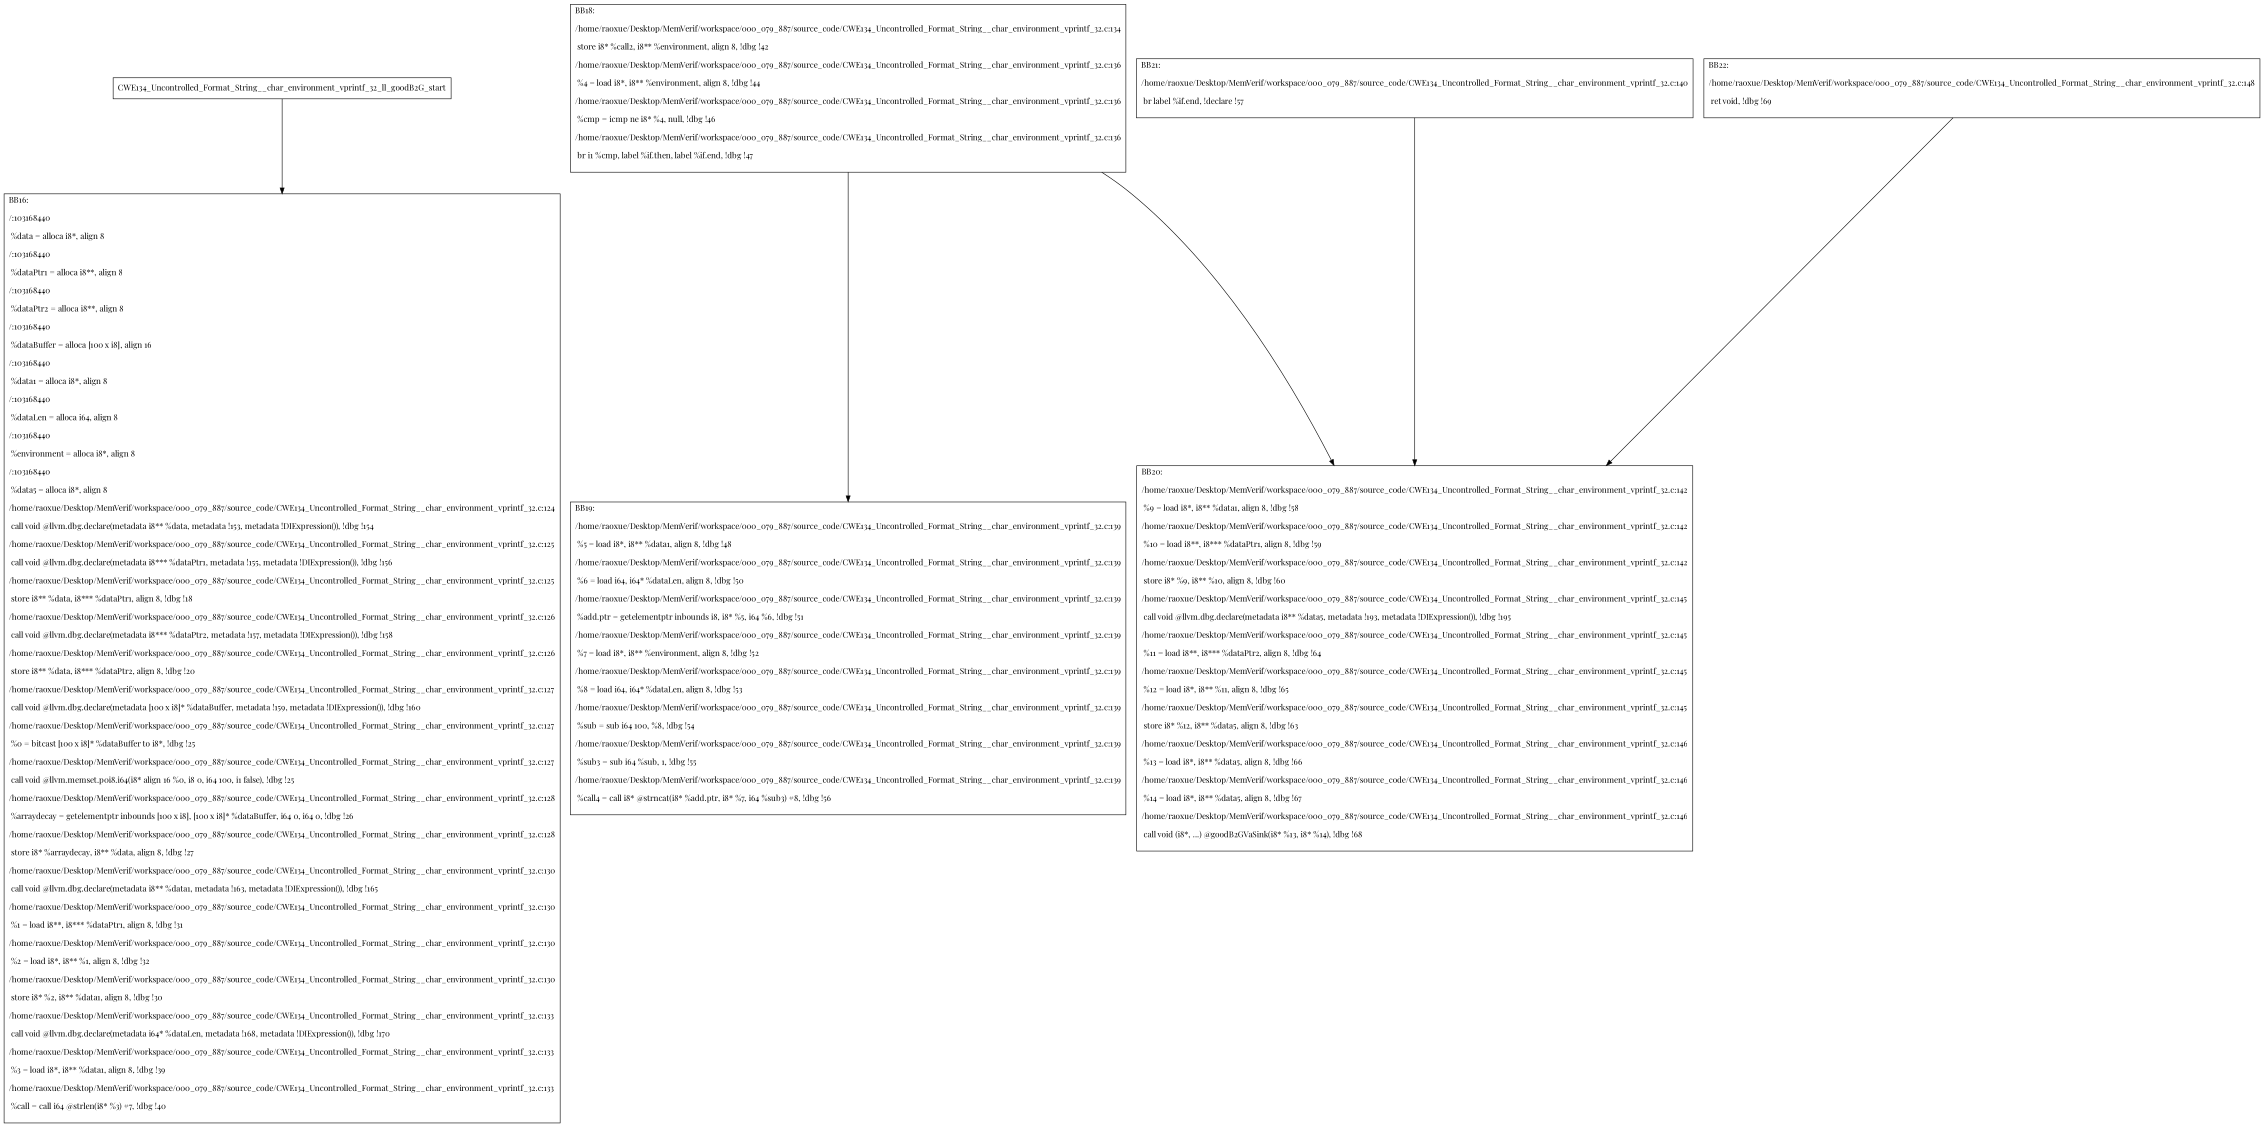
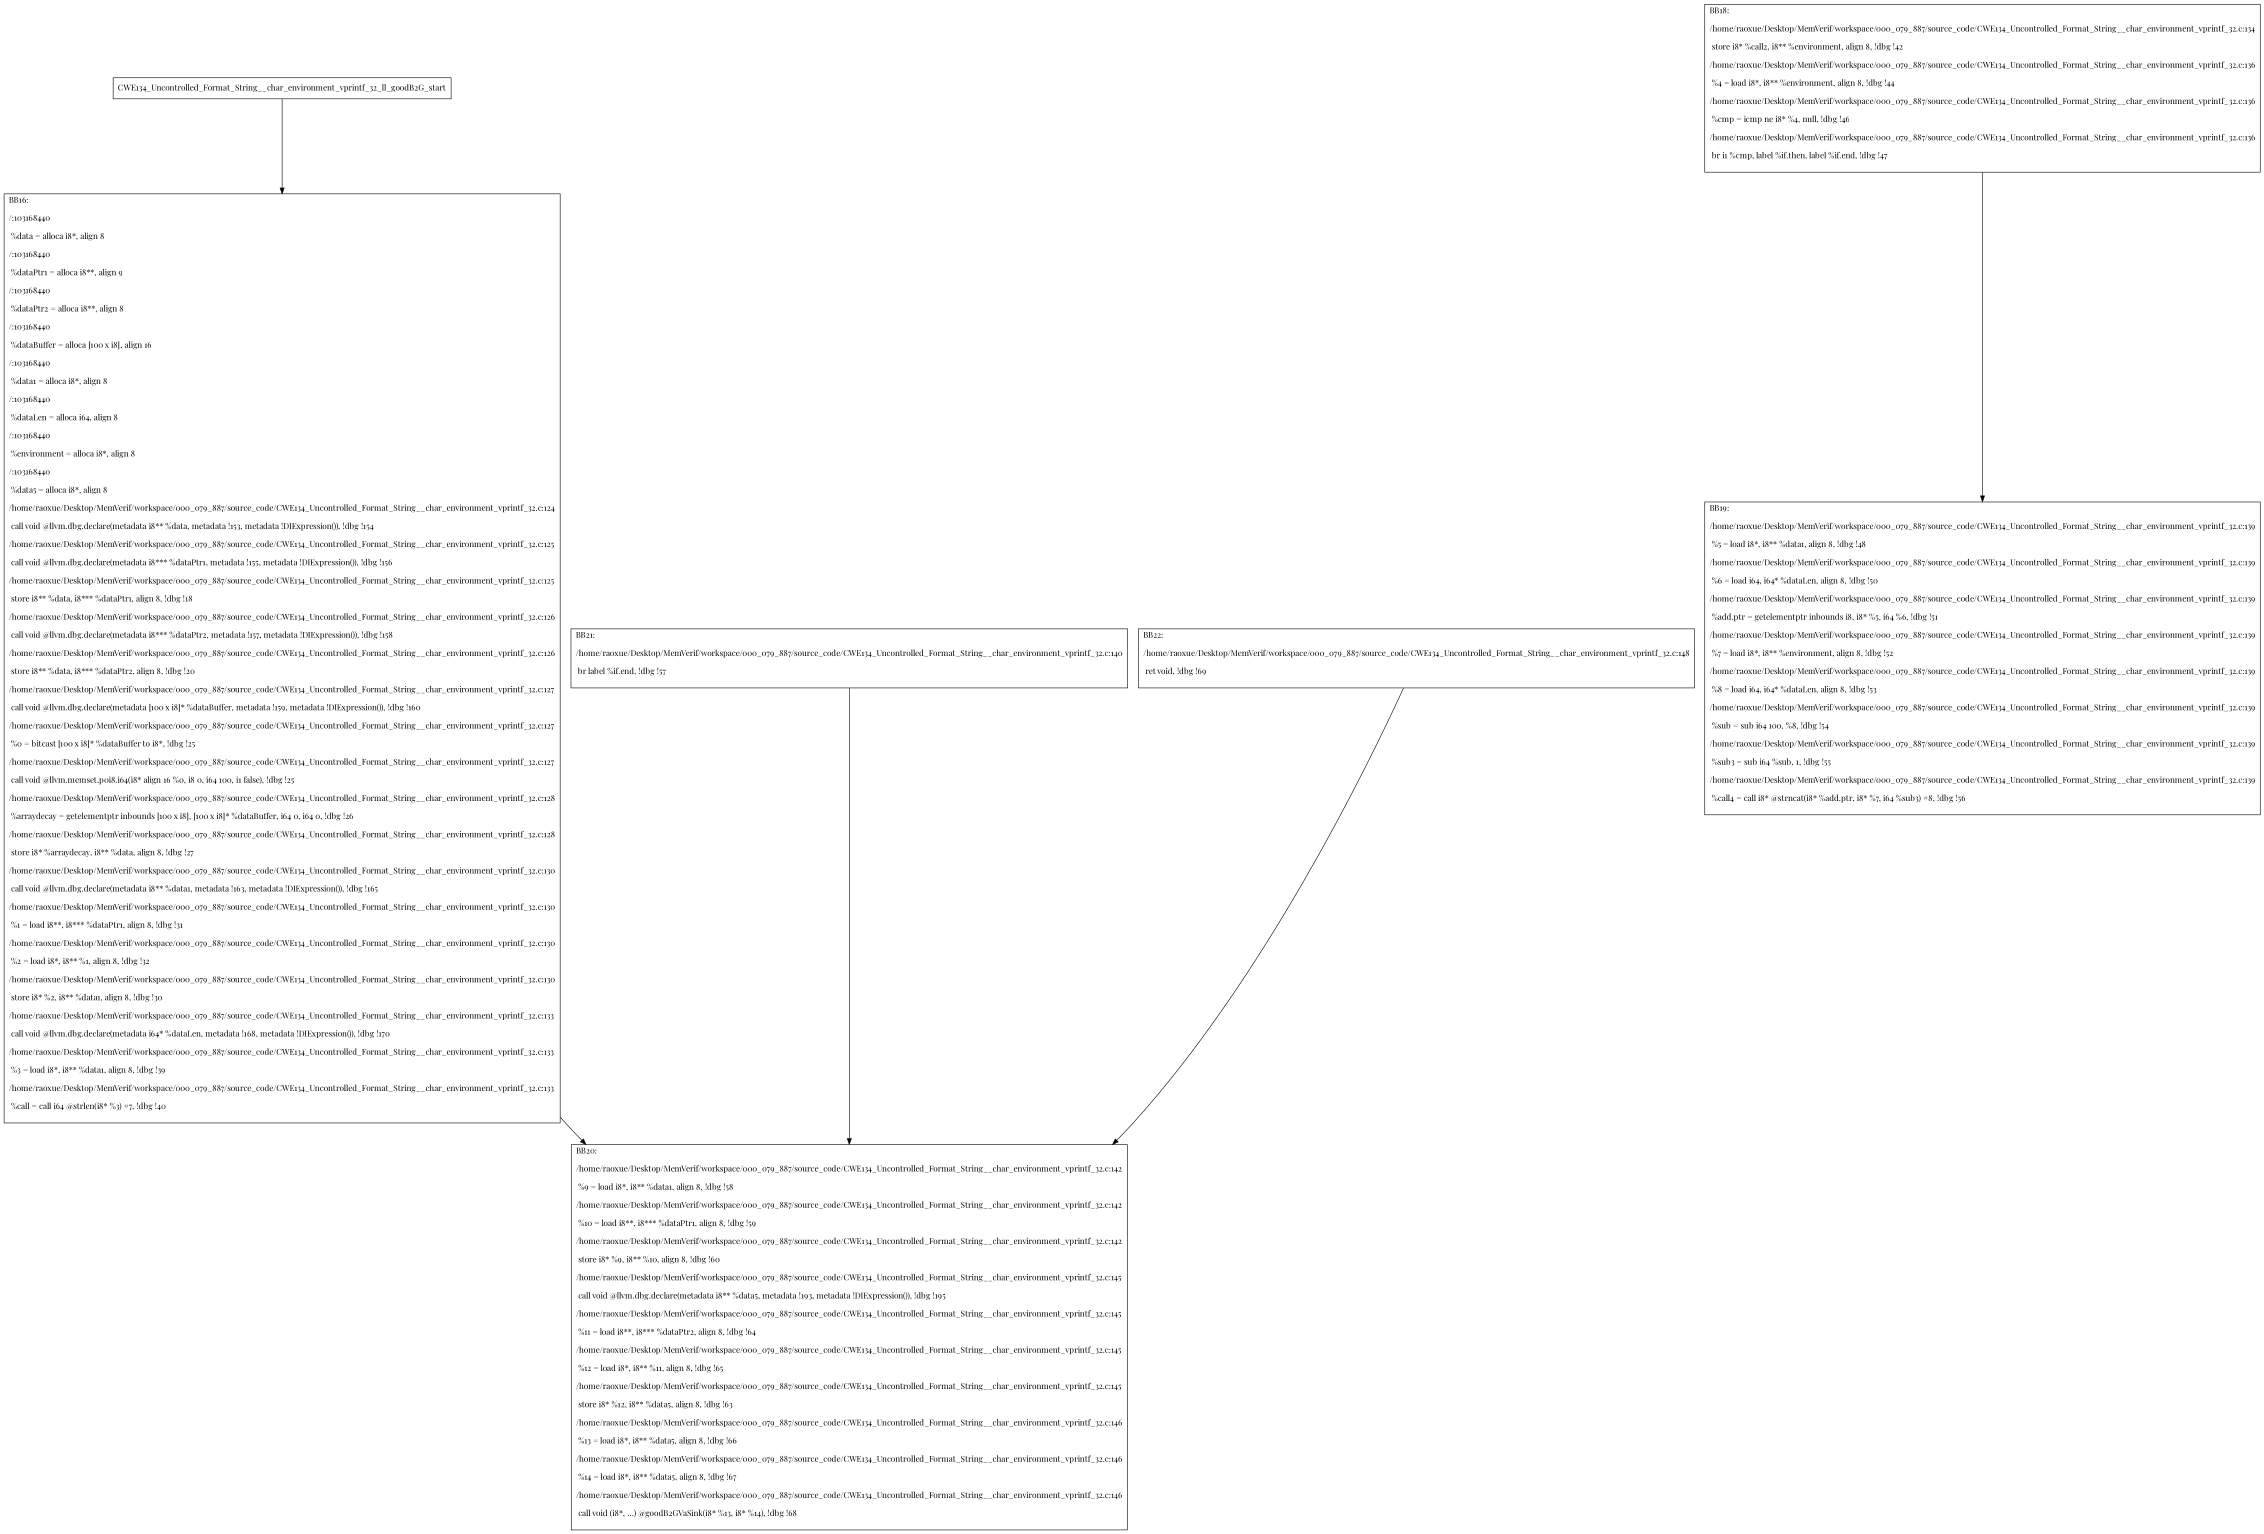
(1193, 101) -> (621, 672)
(66, 273) -> (66, 273)
(1233, 302) -> (571, 1129)
